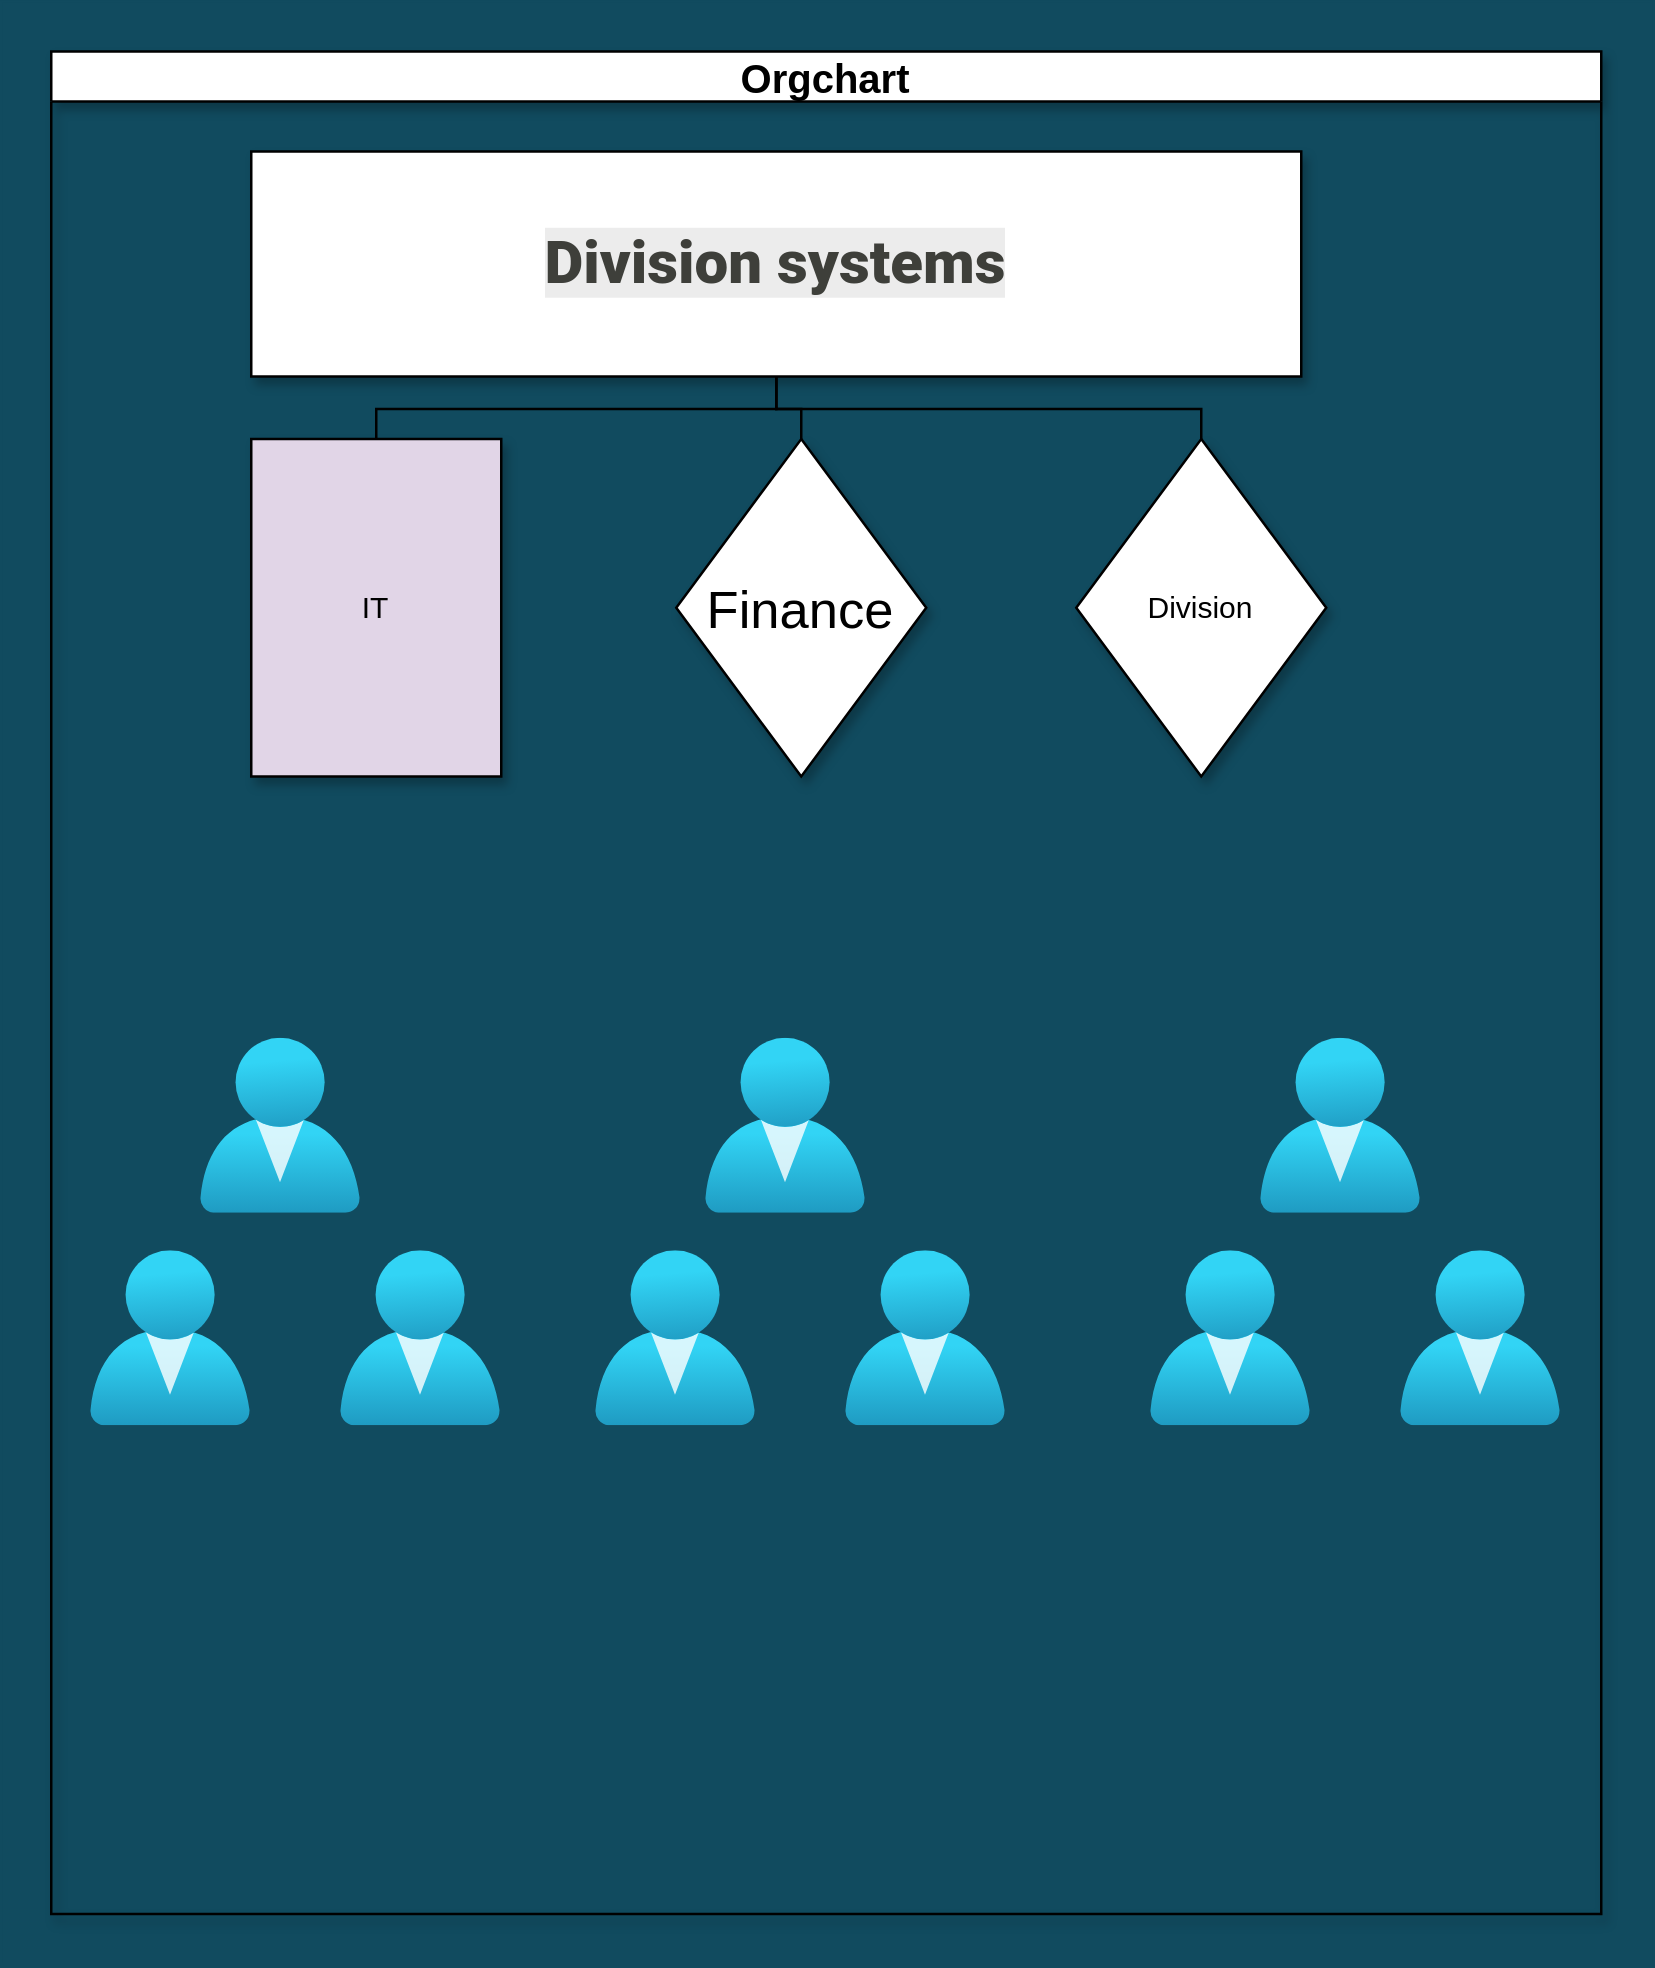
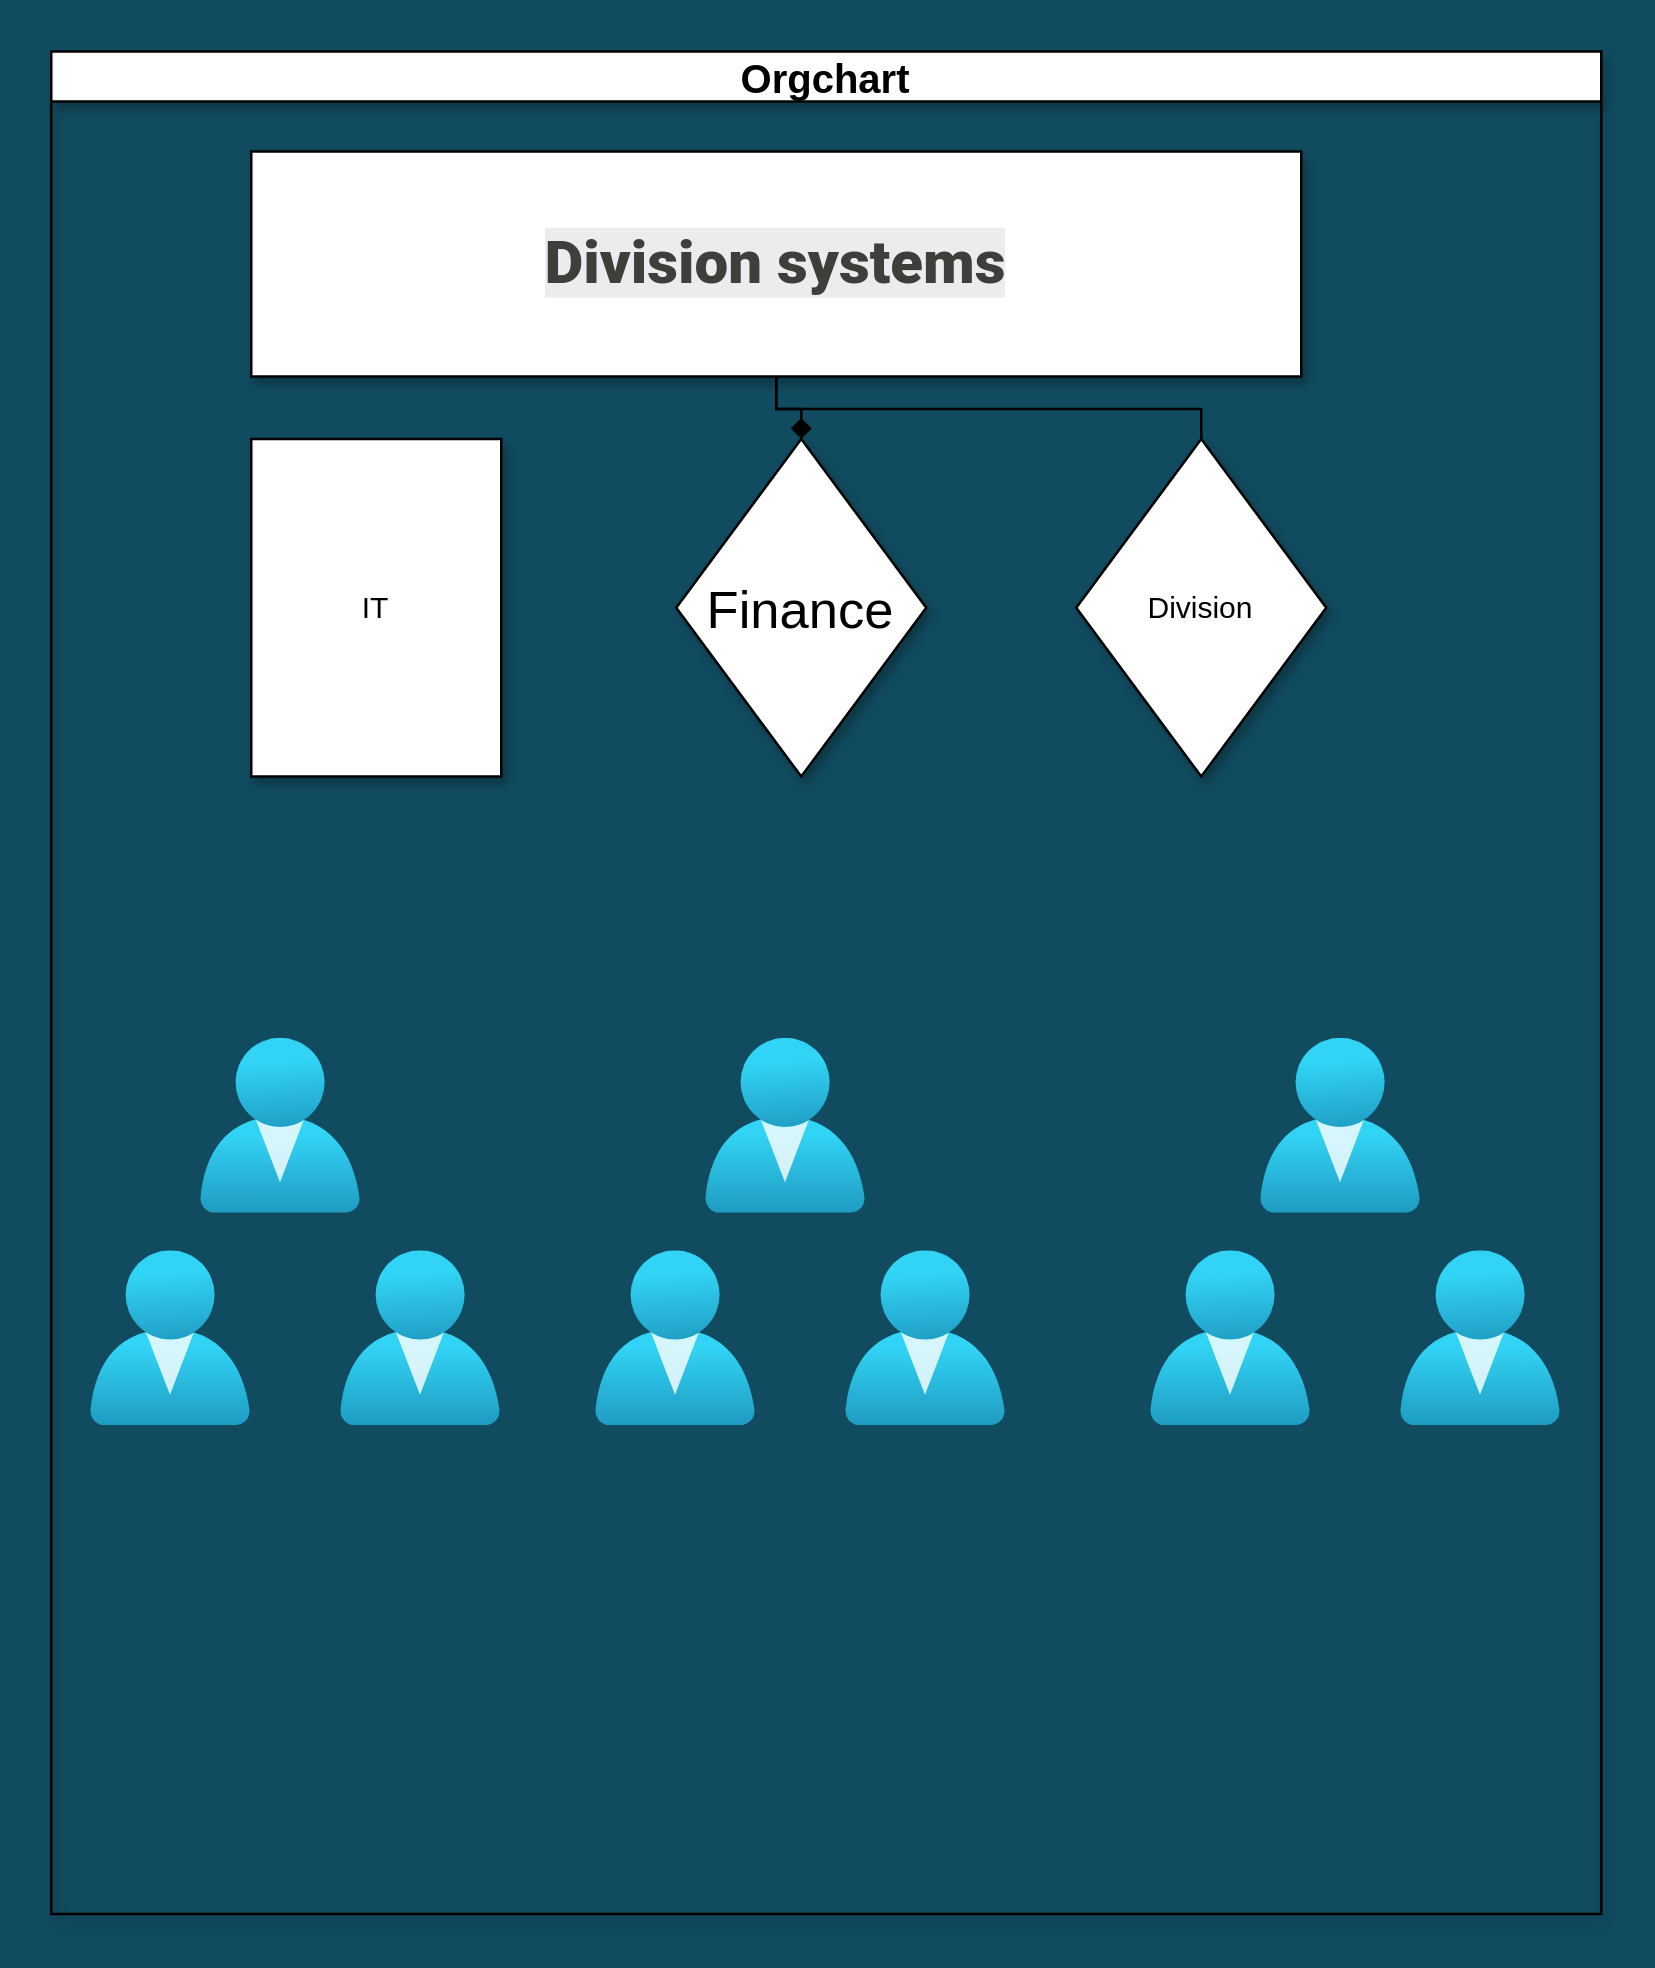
(561, 409) -> none
(801, 428) -> (801, 418)
(376, 608) -> (376, 608)
